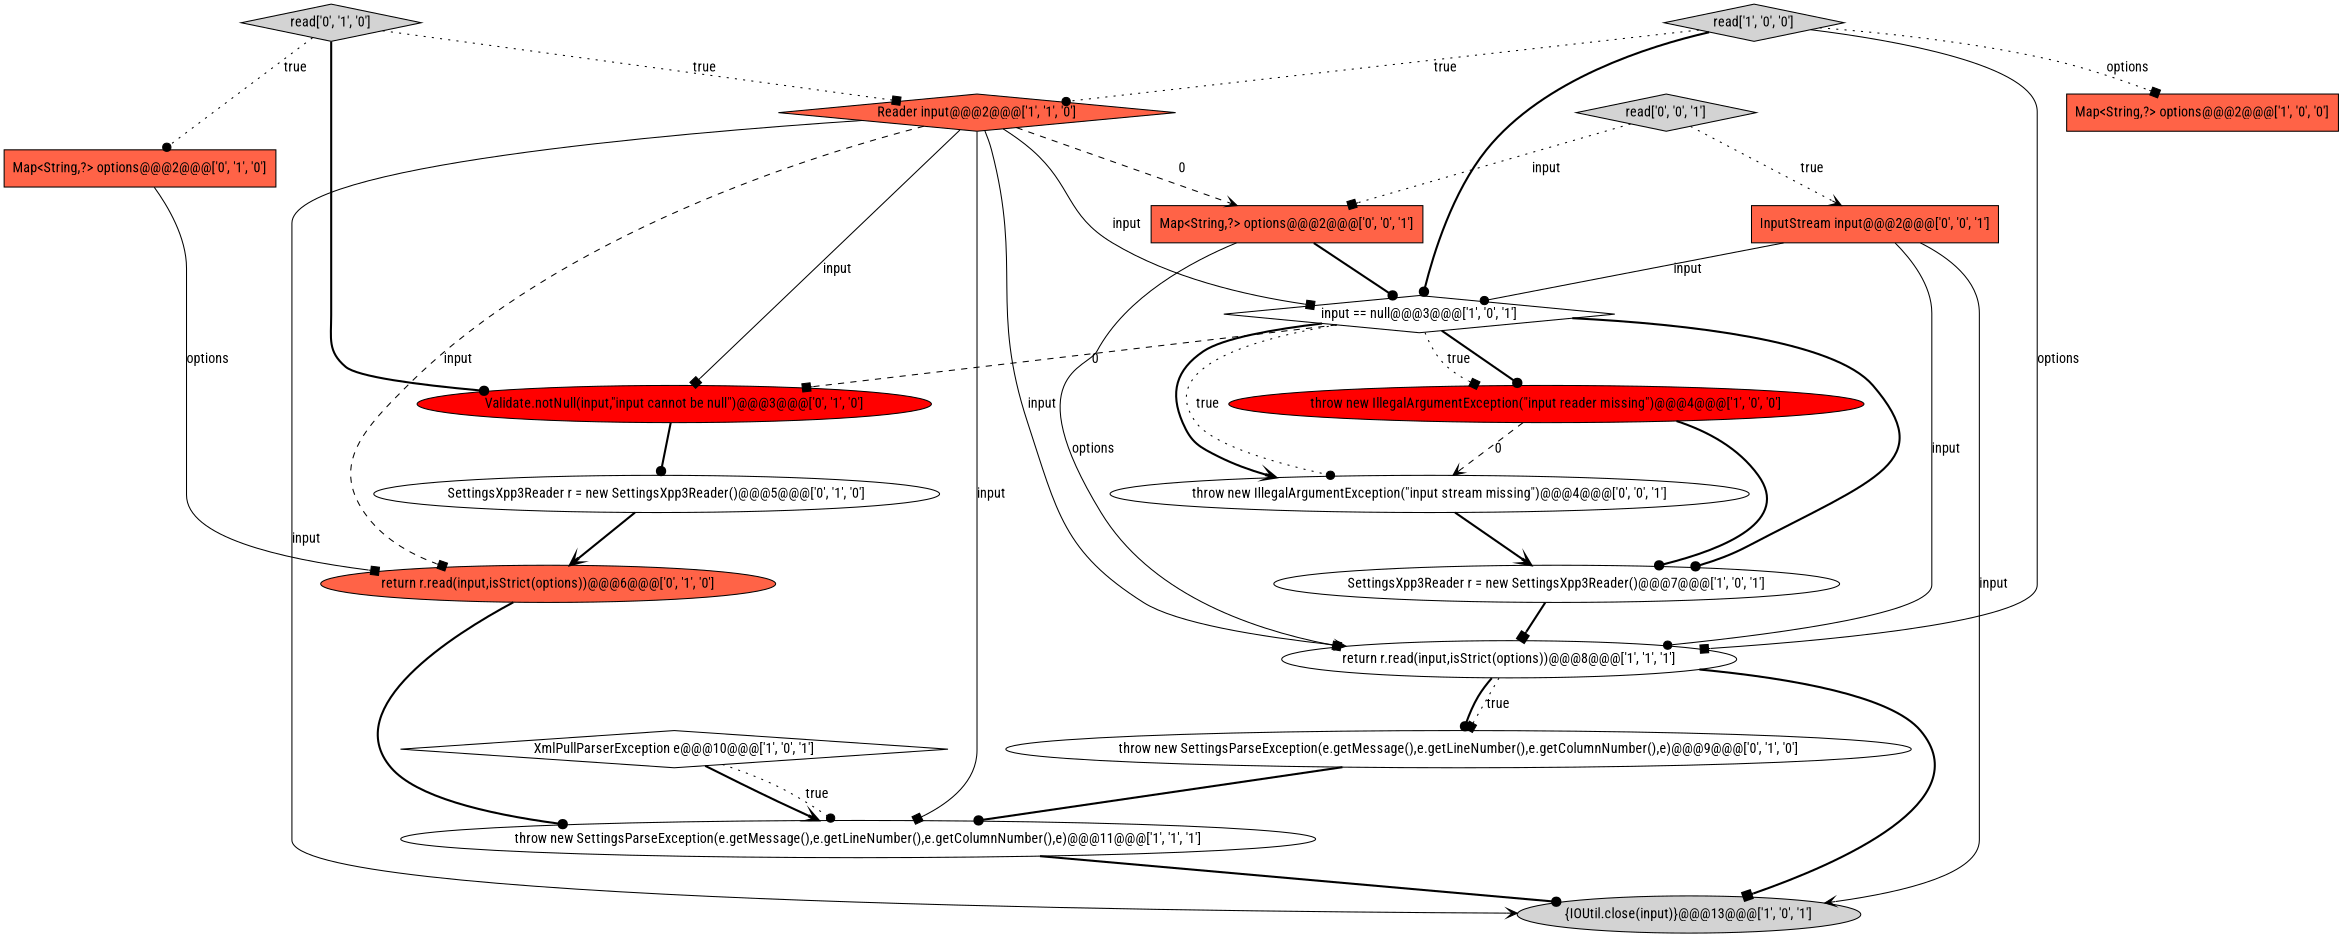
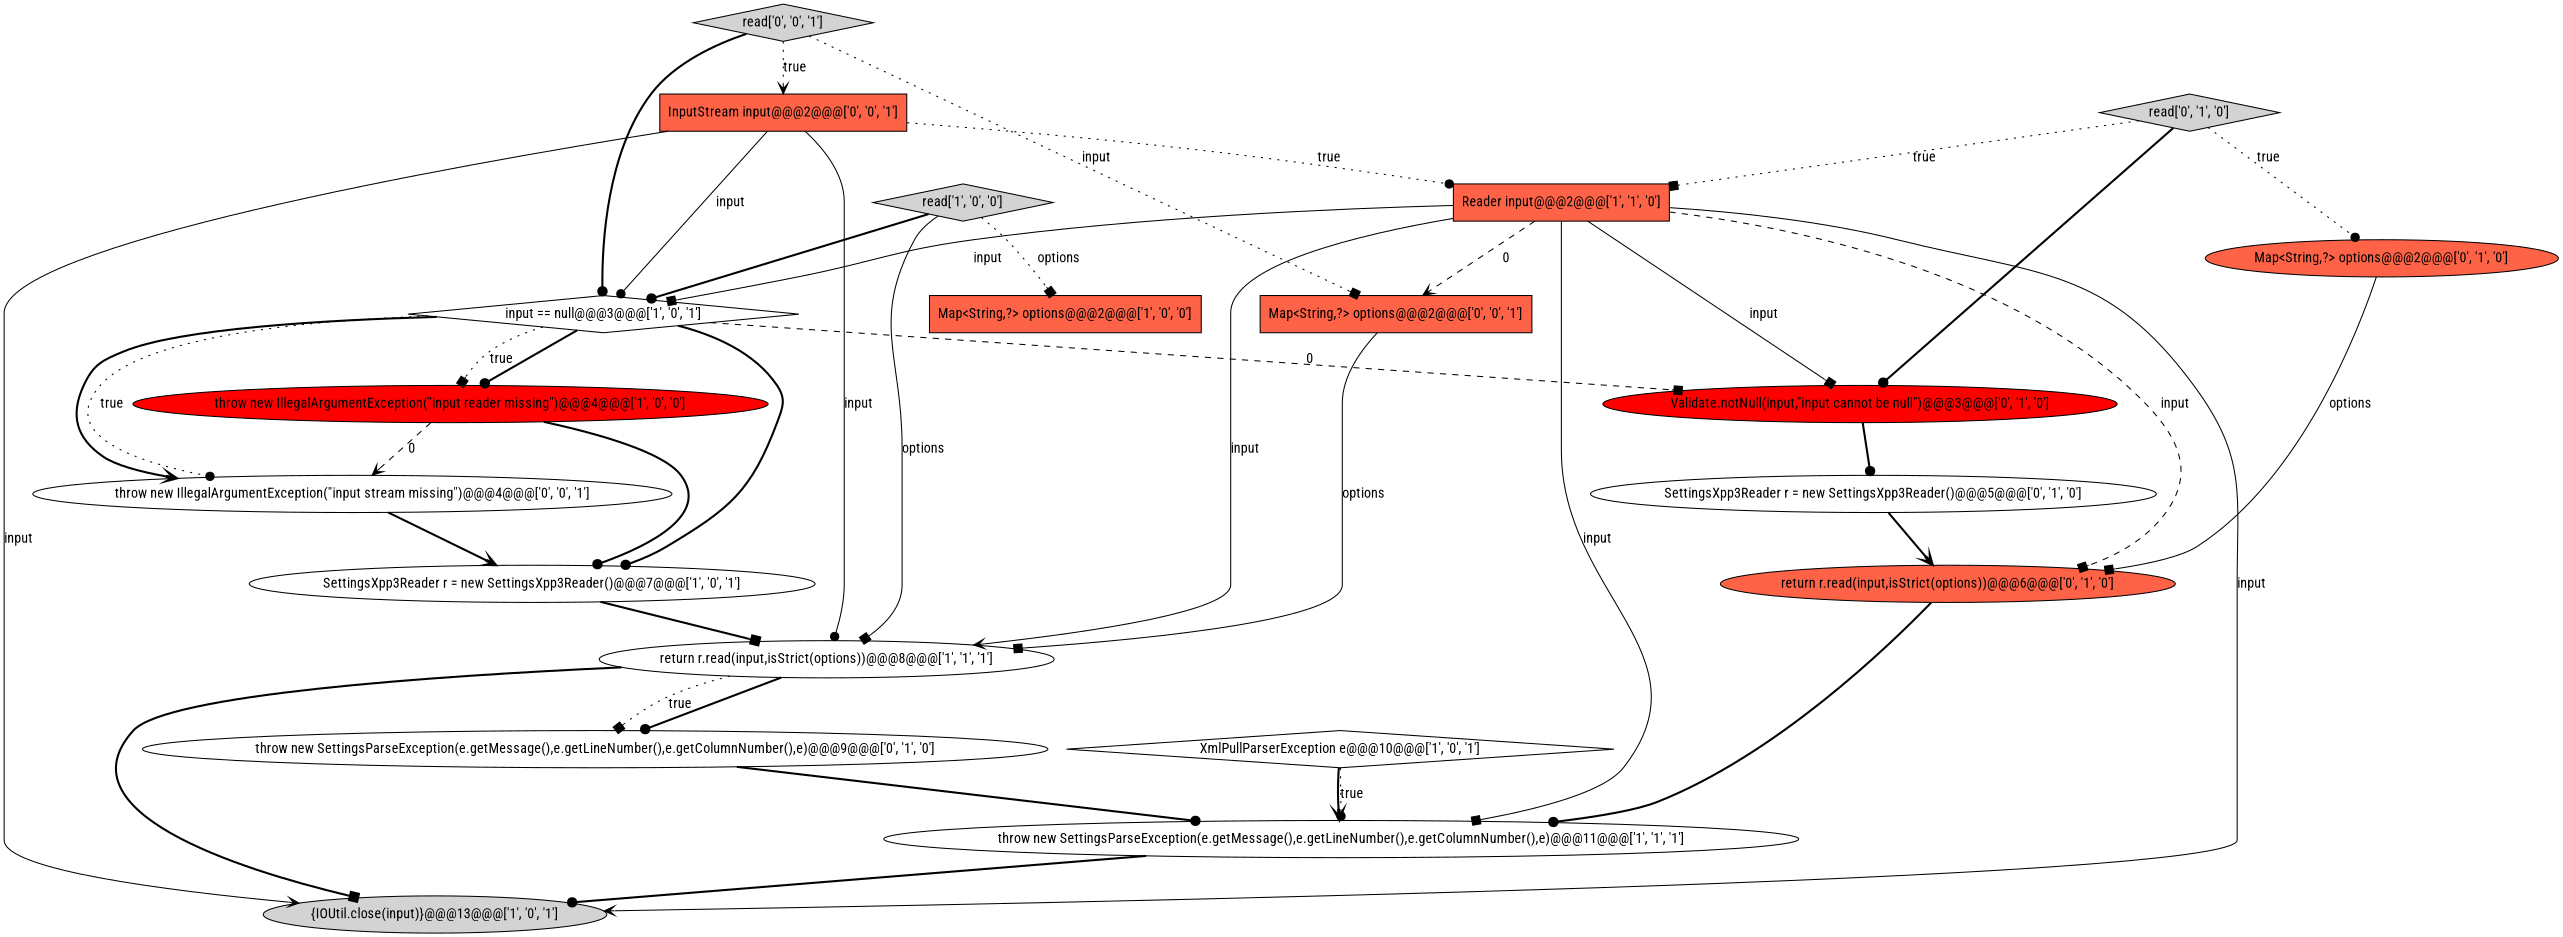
(1385, 65) -> (1177, 148)
(977, 113) -> (1561, 203)
(140, 168) -> (2382, 258)
(1351, 268) -> (633, 125)
